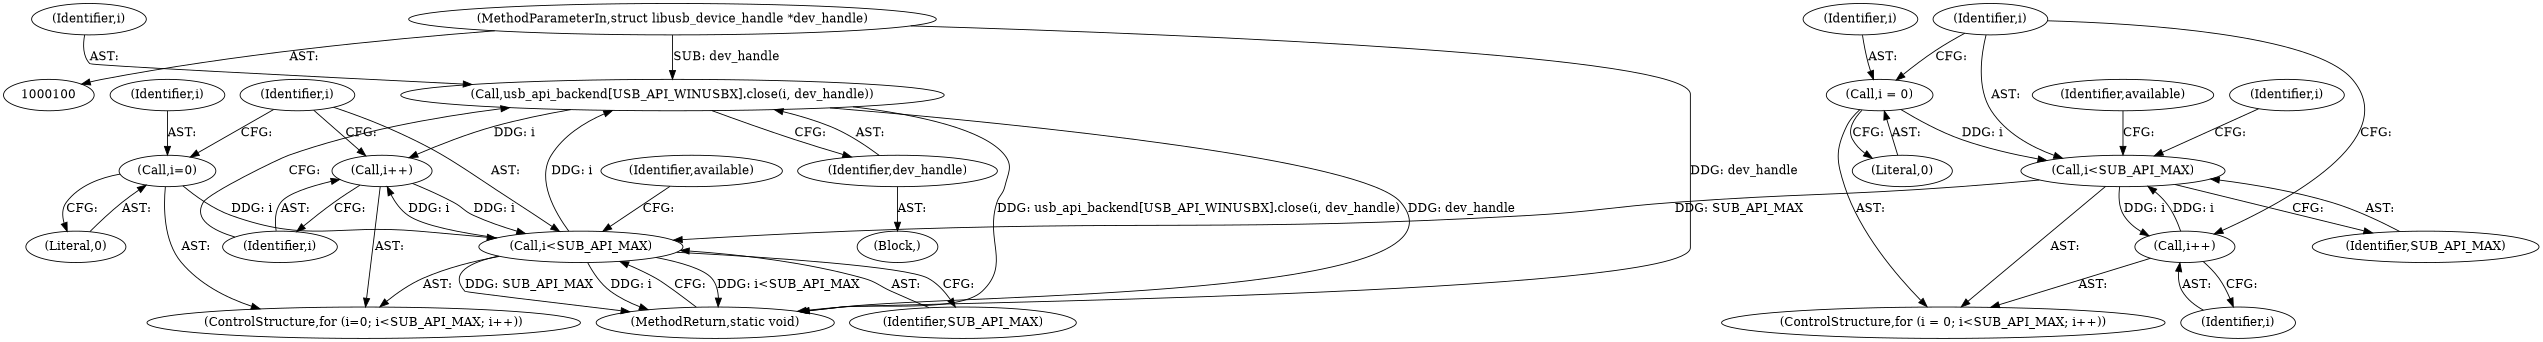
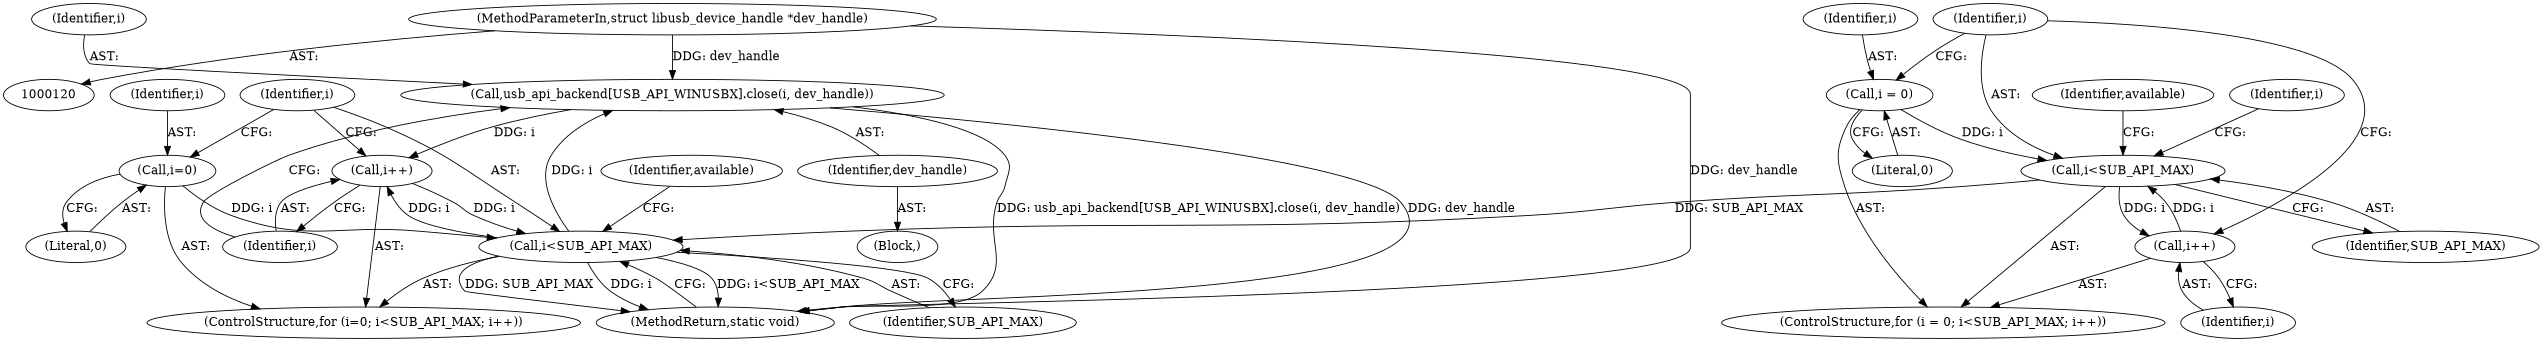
(727, 57) -> (727, 57)
(49, 95) -> (49, 95)
(777, 134) -> none
